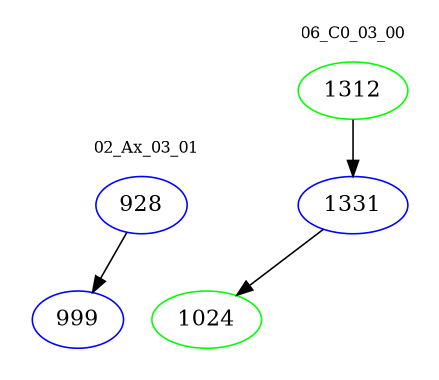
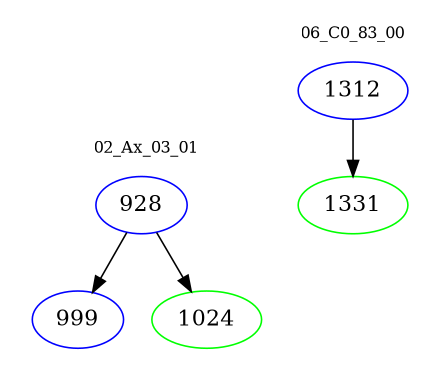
(353, 34) -> (353, 34)
(353, 91) -> (353, 91)
(353, 205) -> (353, 205)
(287, 257) -> (170, 255)
